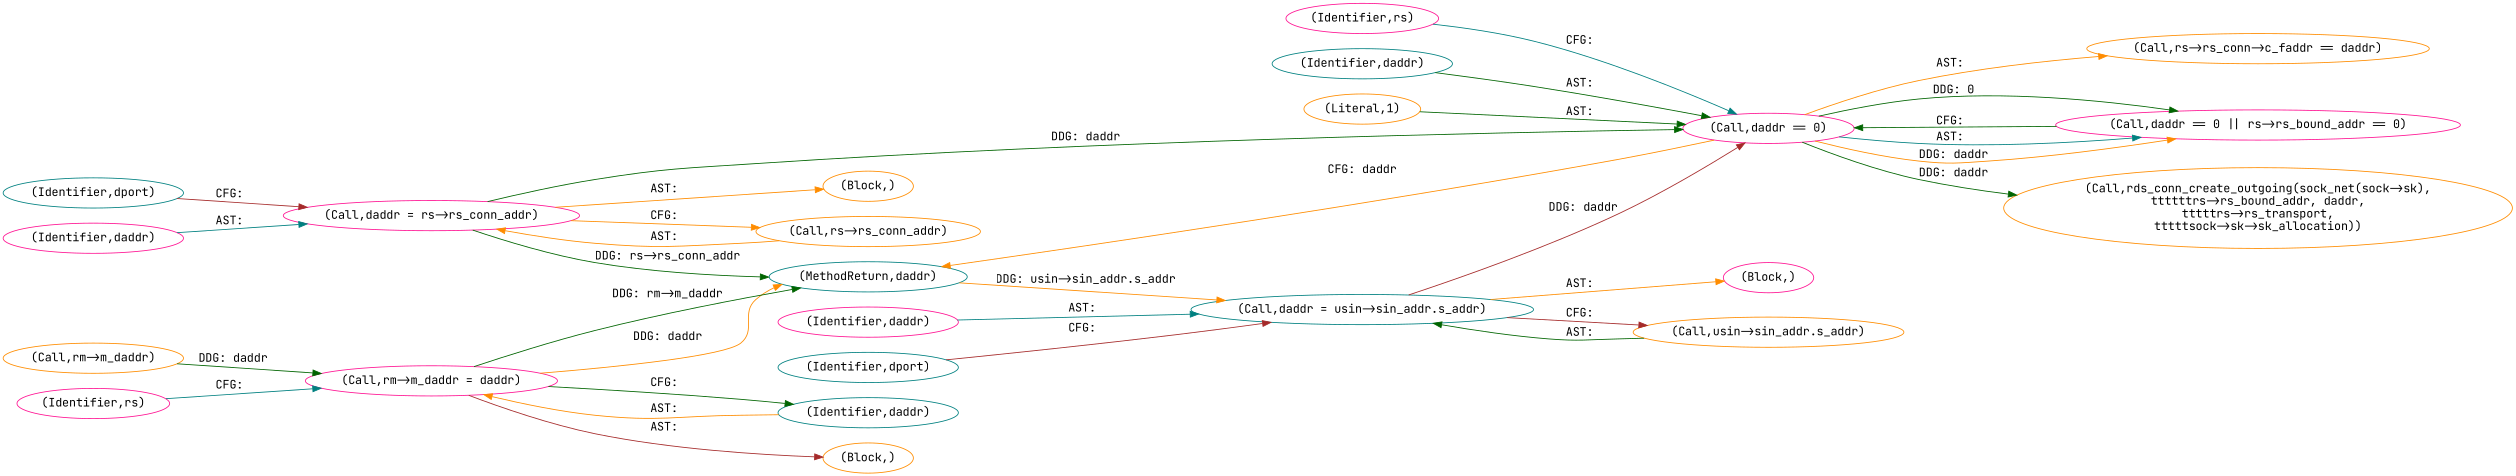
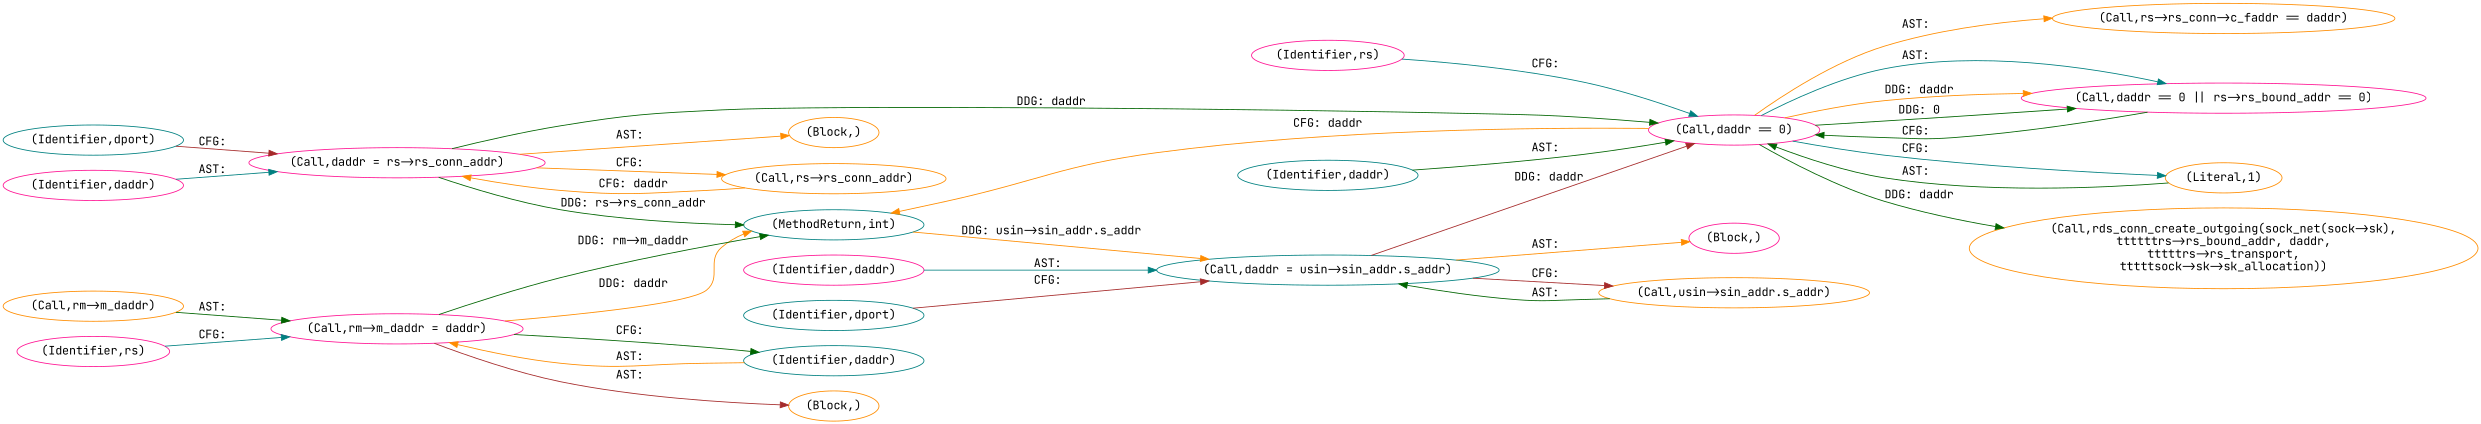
none -> (1974, 164)
(668, 237) -> (633, 184)
(868, 277) -> (834, 225)
(233, 359) -> (216, 307)
